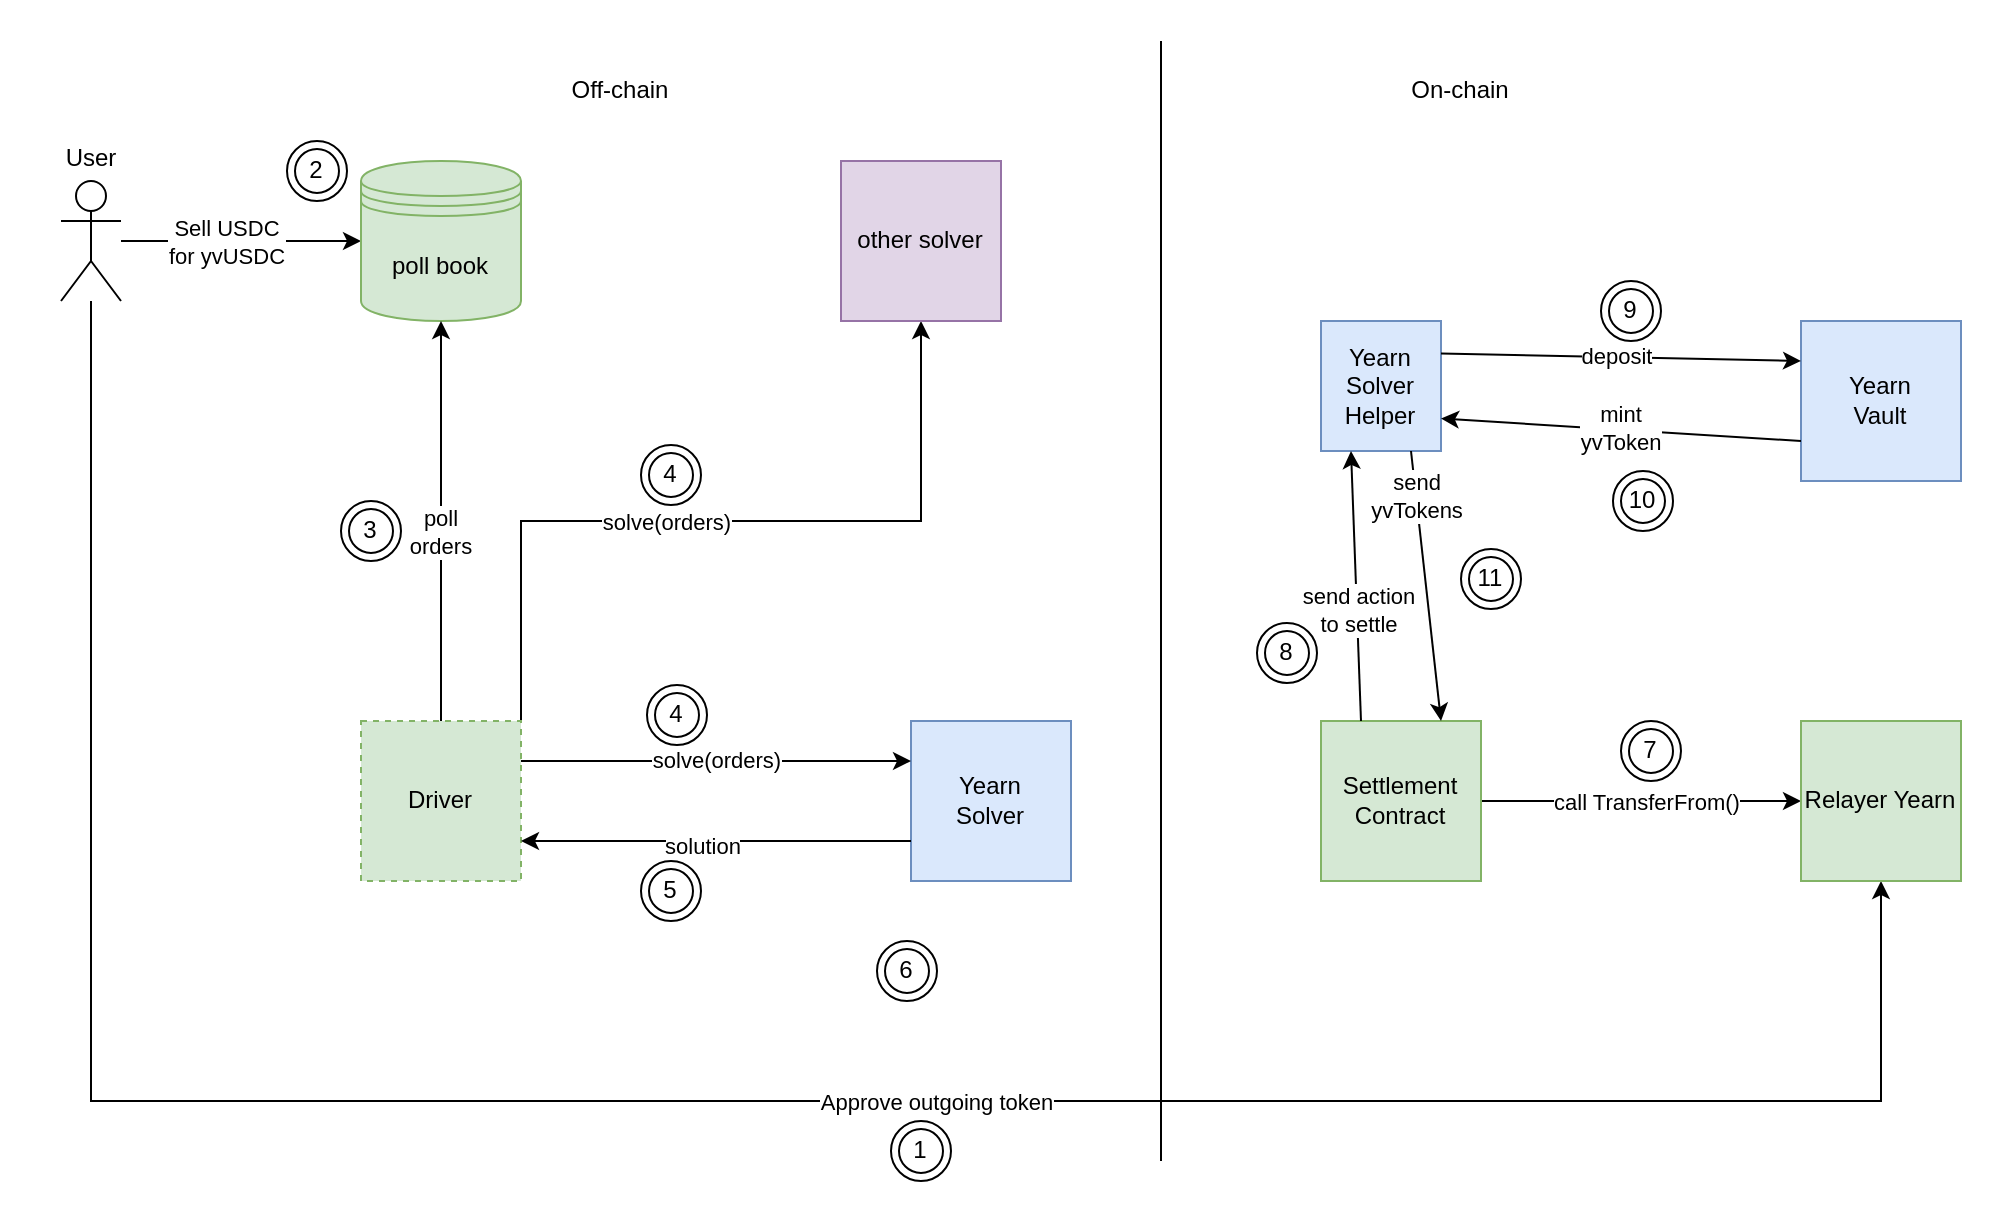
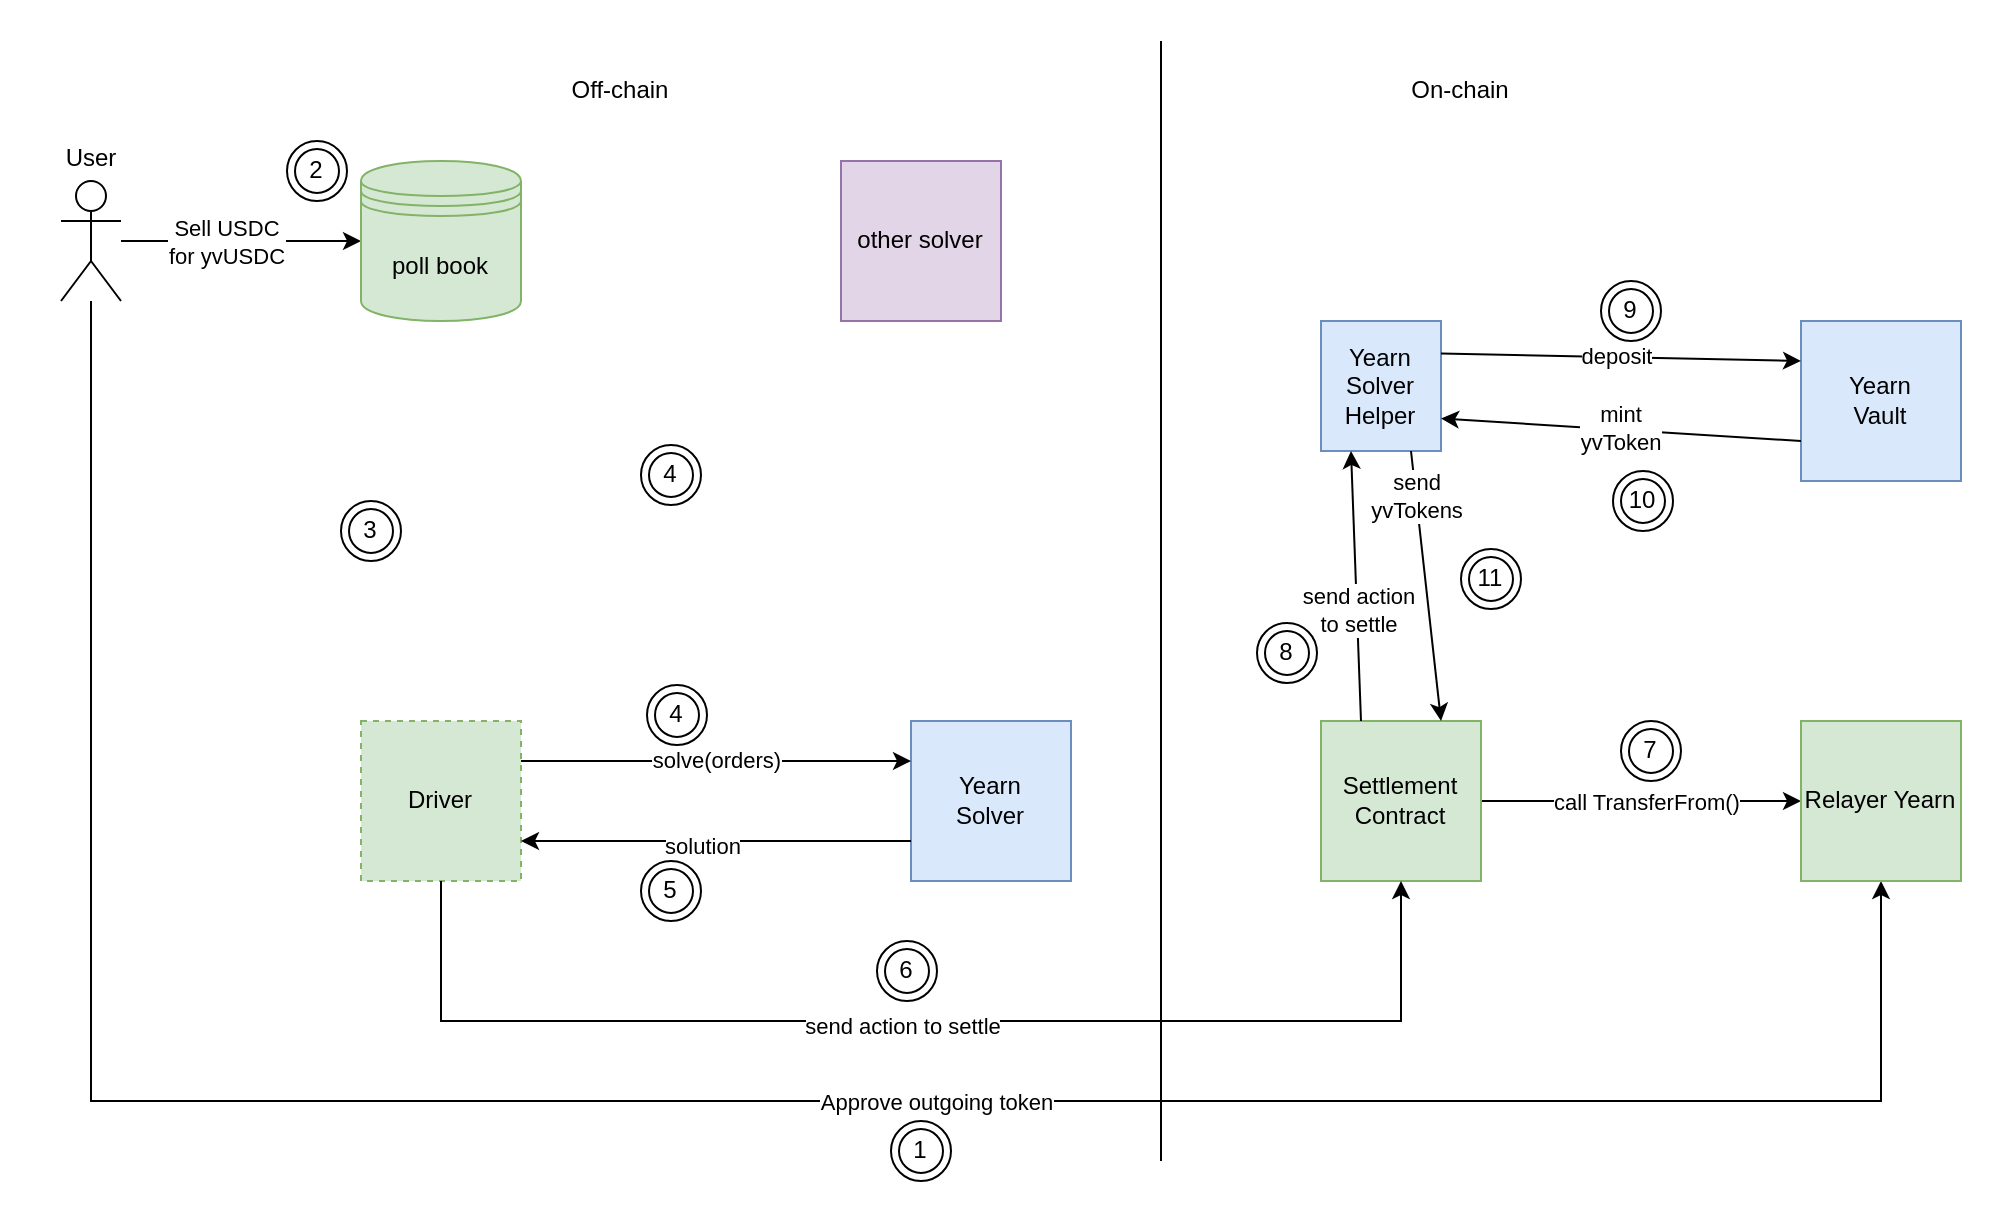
(441, 431) -> none
(714, 521) -> none
none -> (914, 1021)
